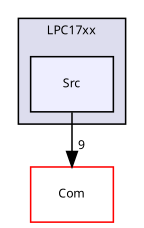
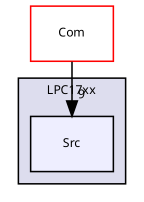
(72, 134) -> (72, 88)
